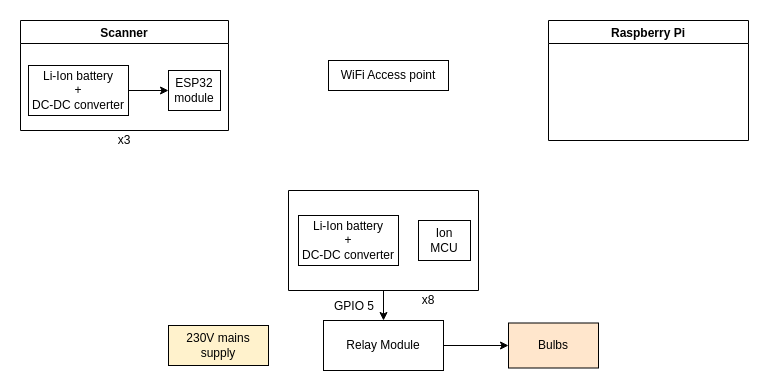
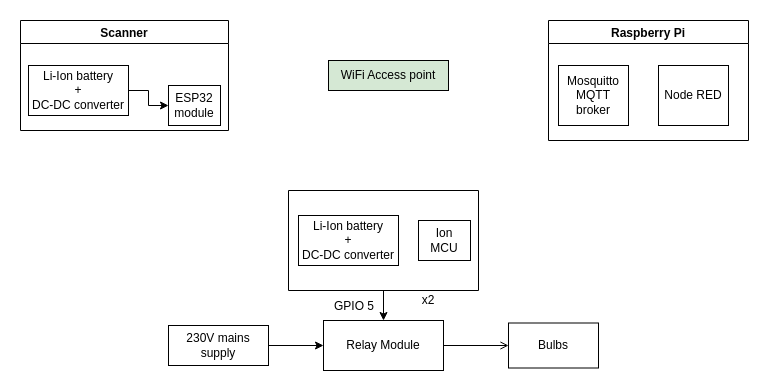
(389, 76) -> (389, 76)
(195, 91) -> (195, 106)
none -> (594, 96)
none -> (694, 96)
(125, 141) -> none
(429, 301) -> (429, 301)
(219, 346) -> (219, 346)
none -> (293, 346)
(500, 346) -> (501, 346)
(554, 346) -> (554, 346)
